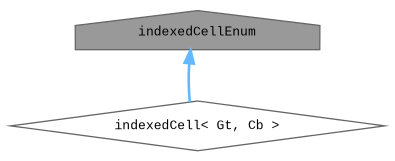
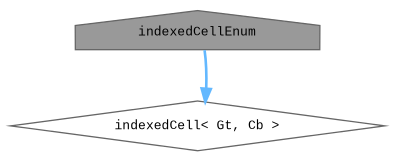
(189, 83) -> (206, 69)
